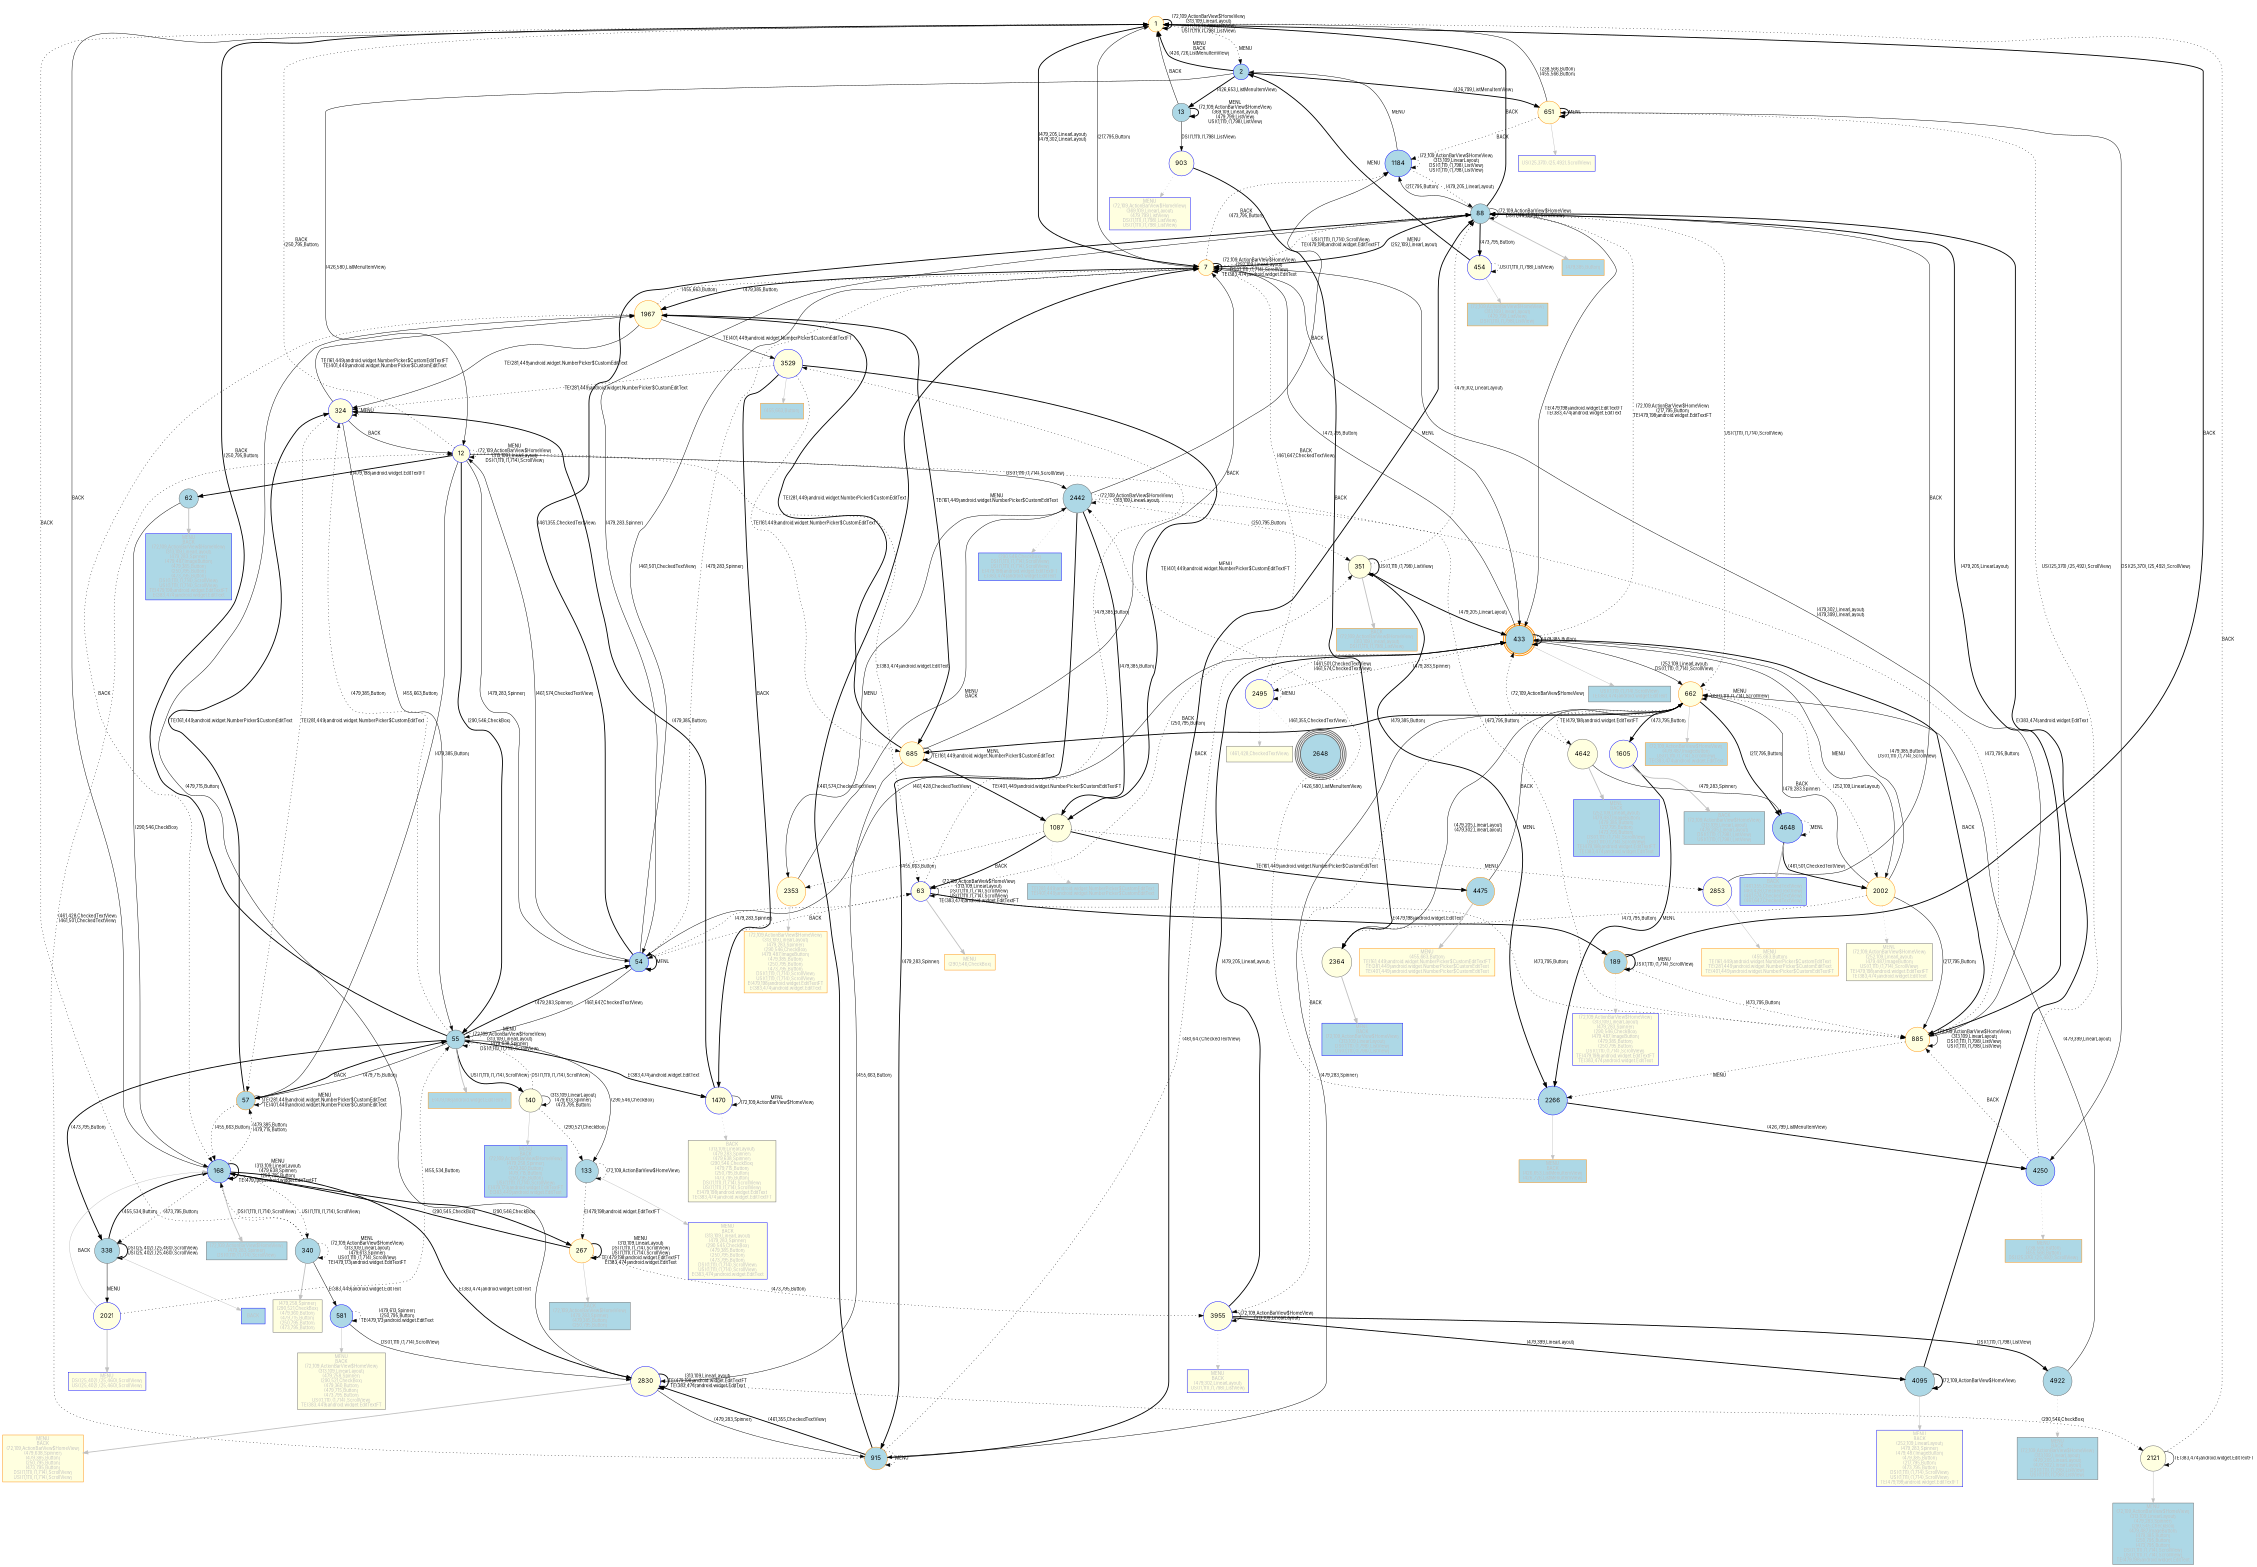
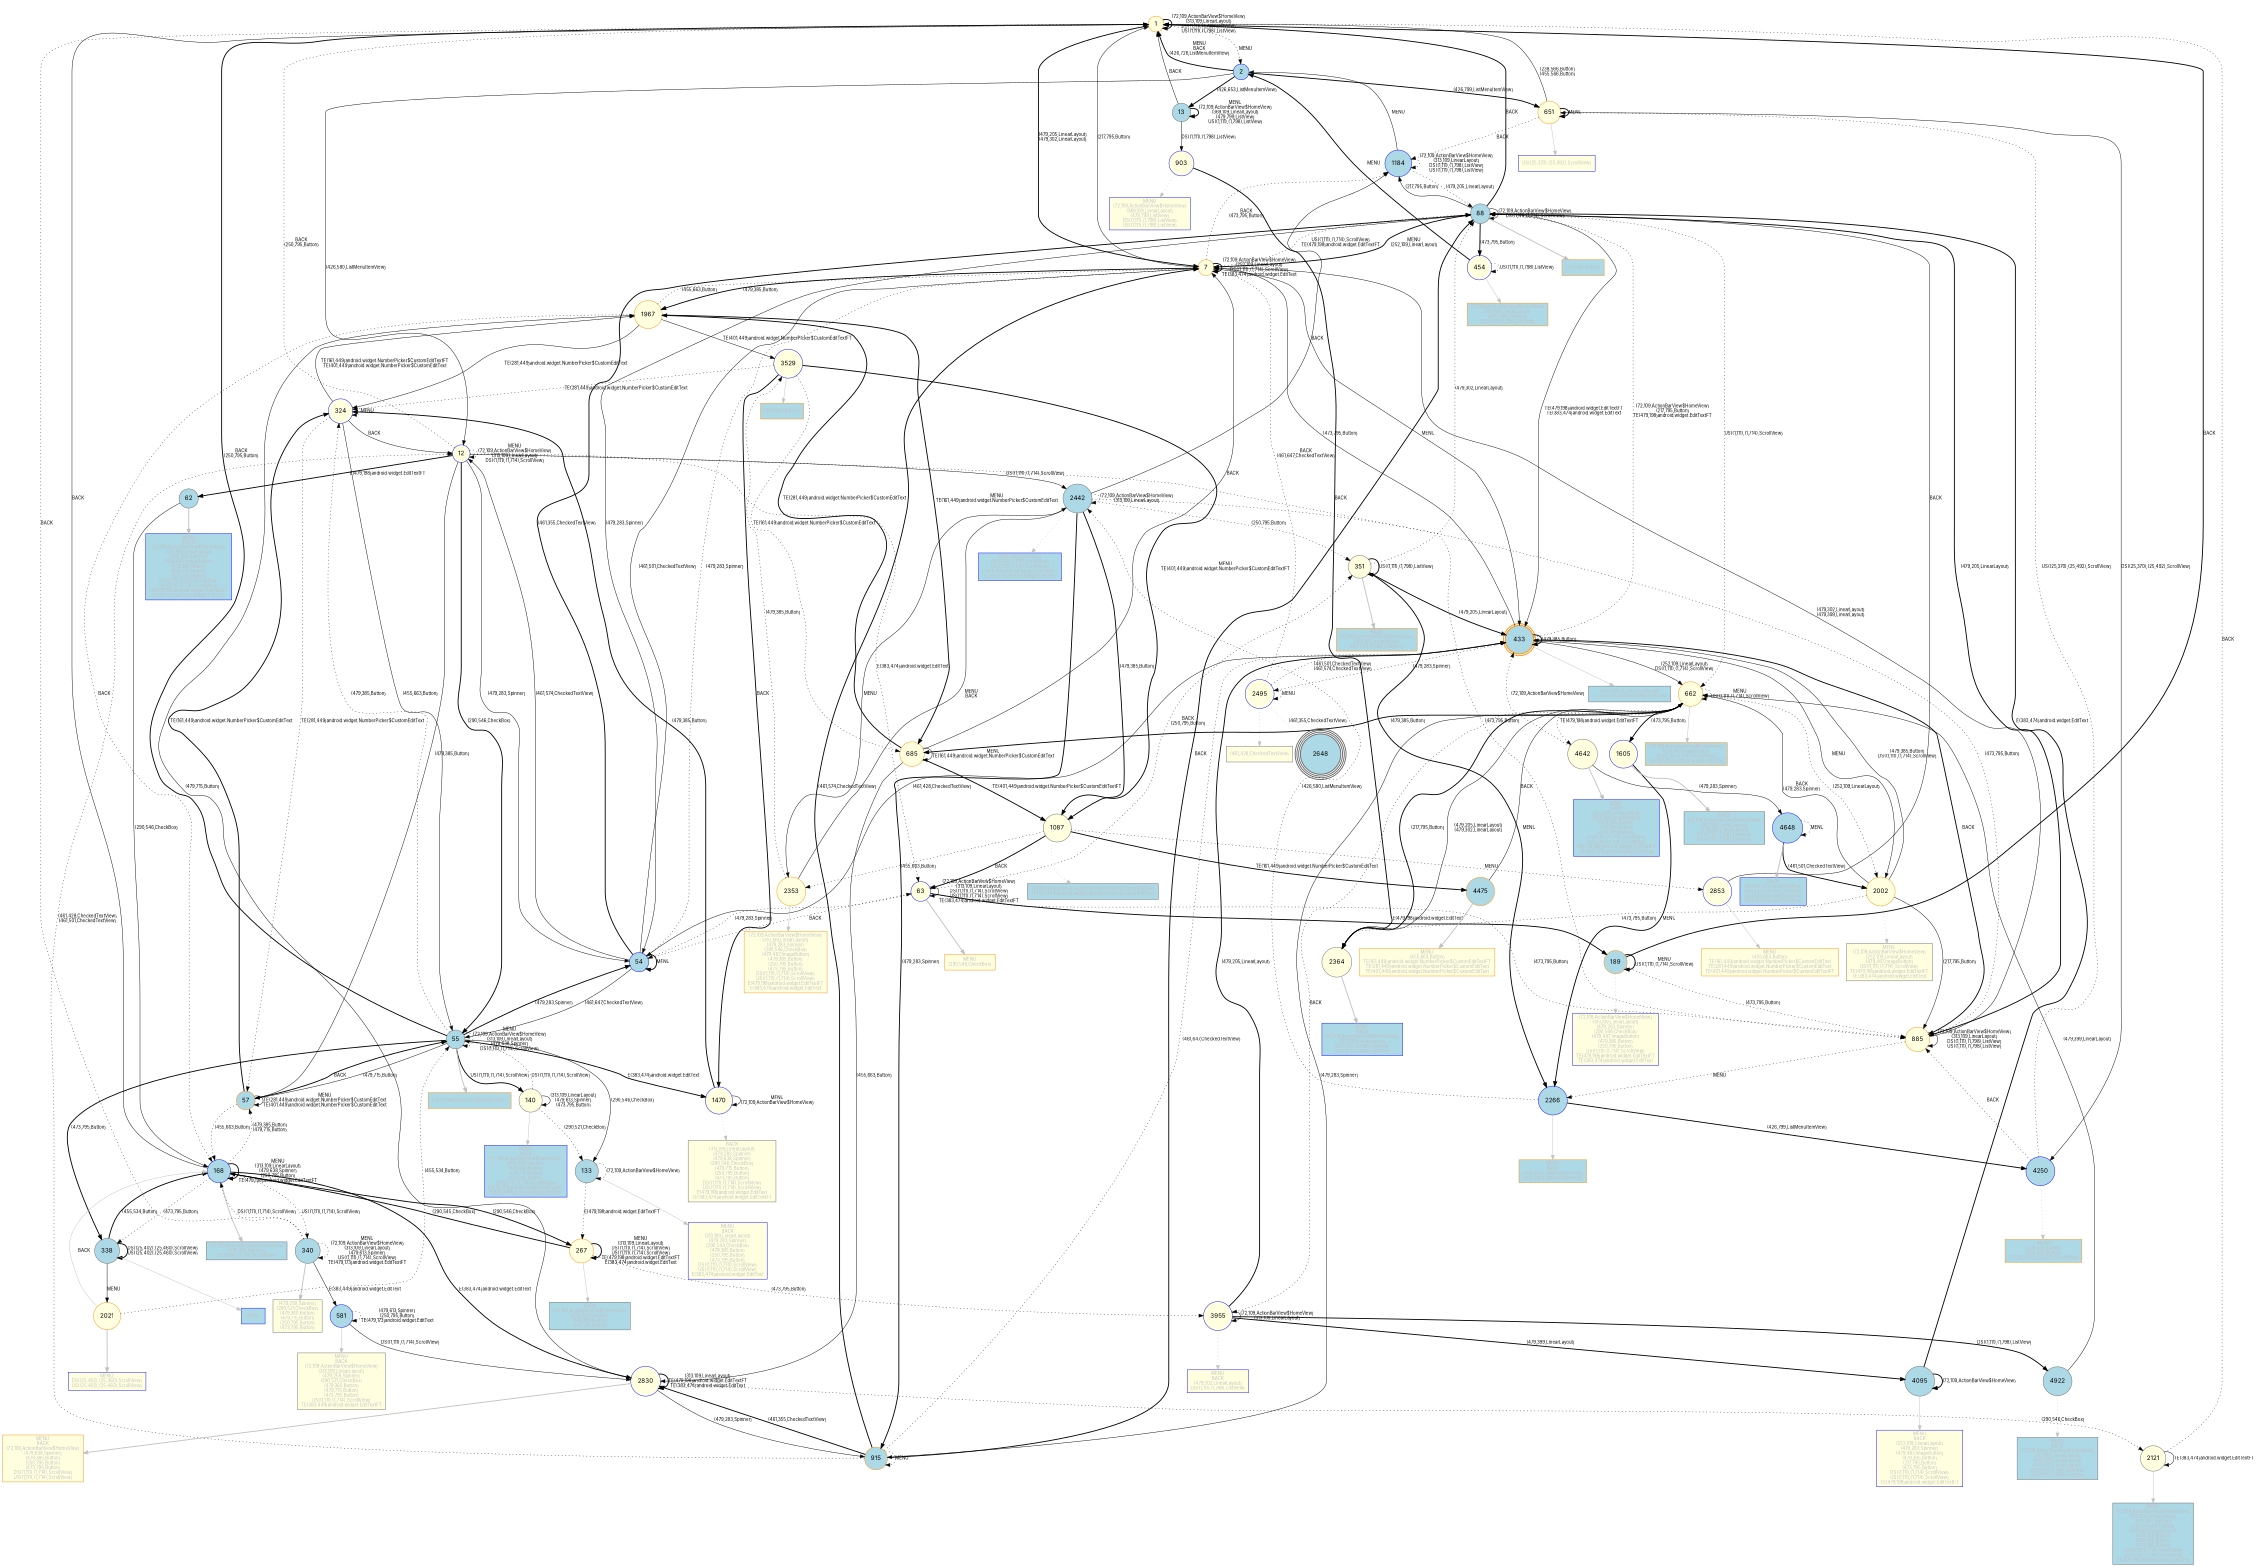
(1127, 529) -> (766, 621)
(1741, 754) -> (1461, 779)
(107, 1316) -> (107, 1316)
